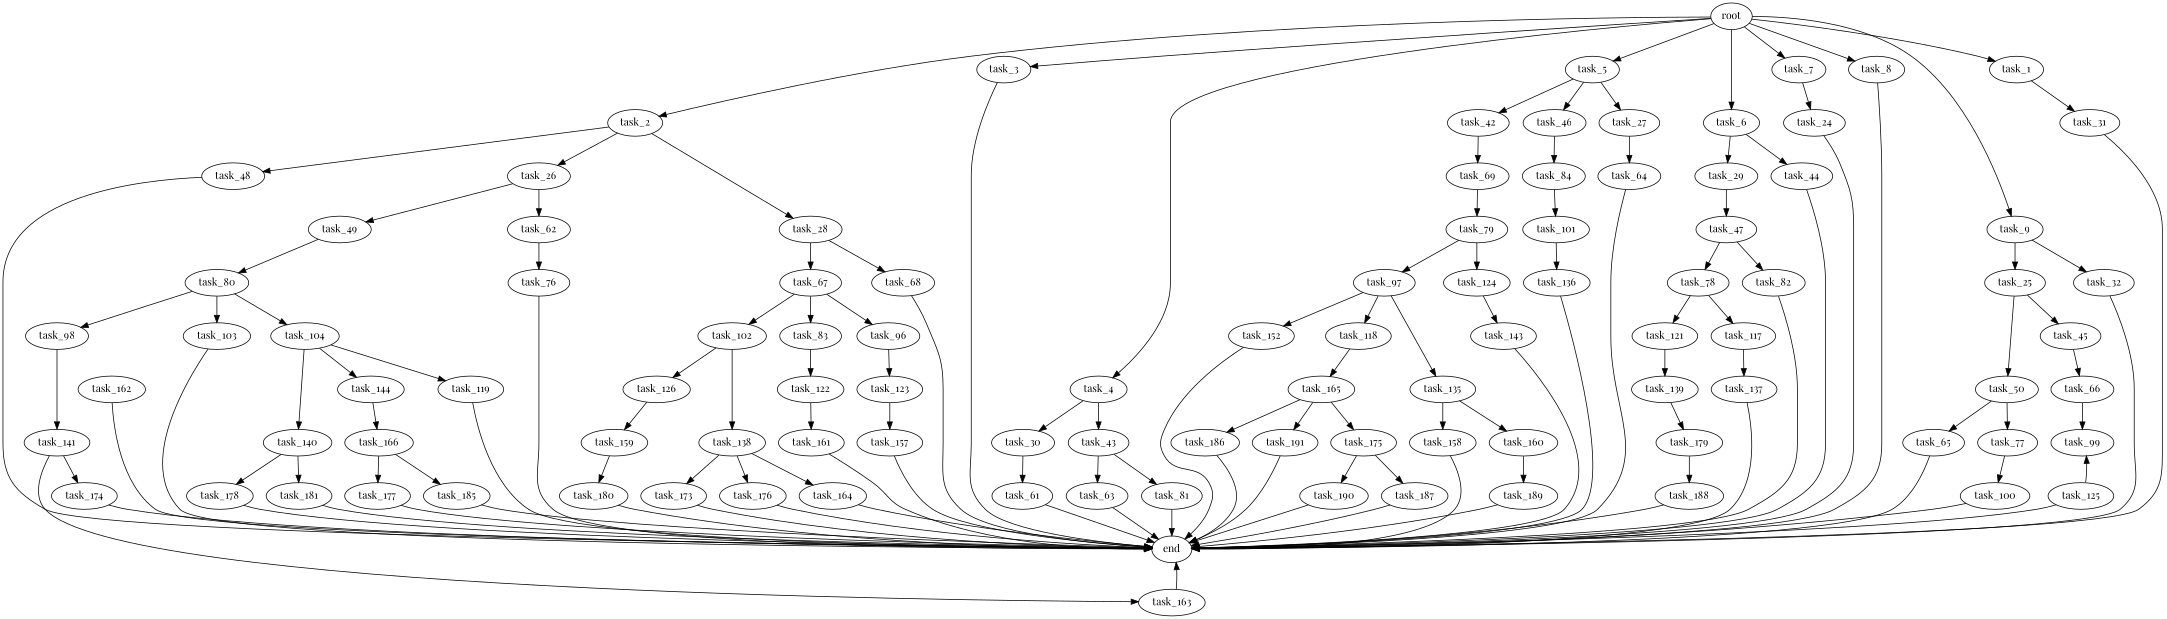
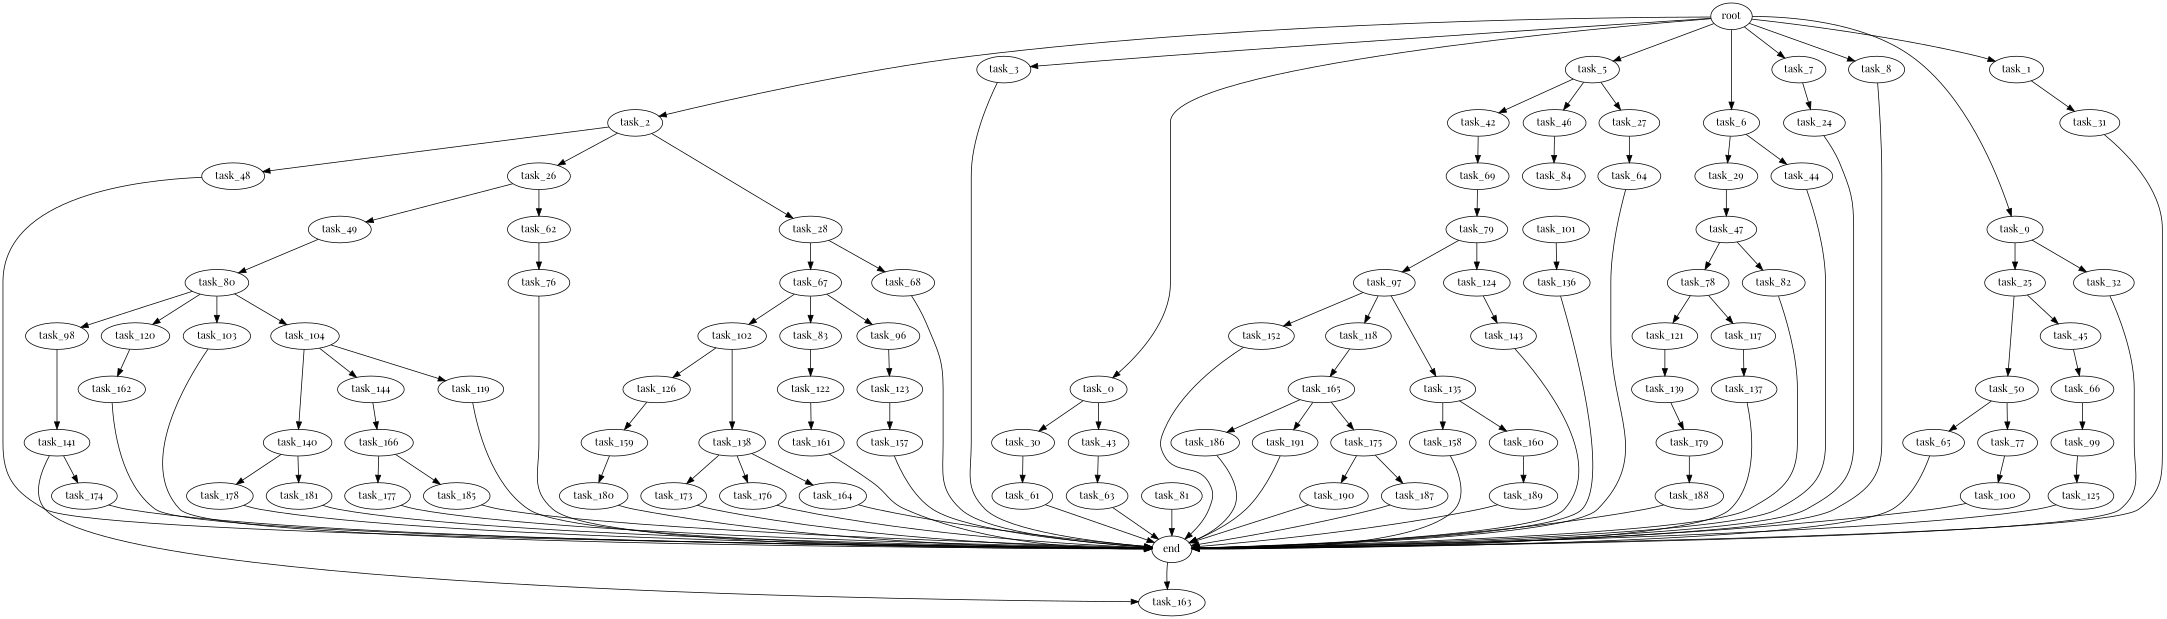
(1555, 199) -> none
none -> (135, 336)
(1099, 389) -> (1099, 389)
(1132, 467) -> none
(2086, 473) -> (2077, 465)
(1177, 580) -> (1167, 572)
